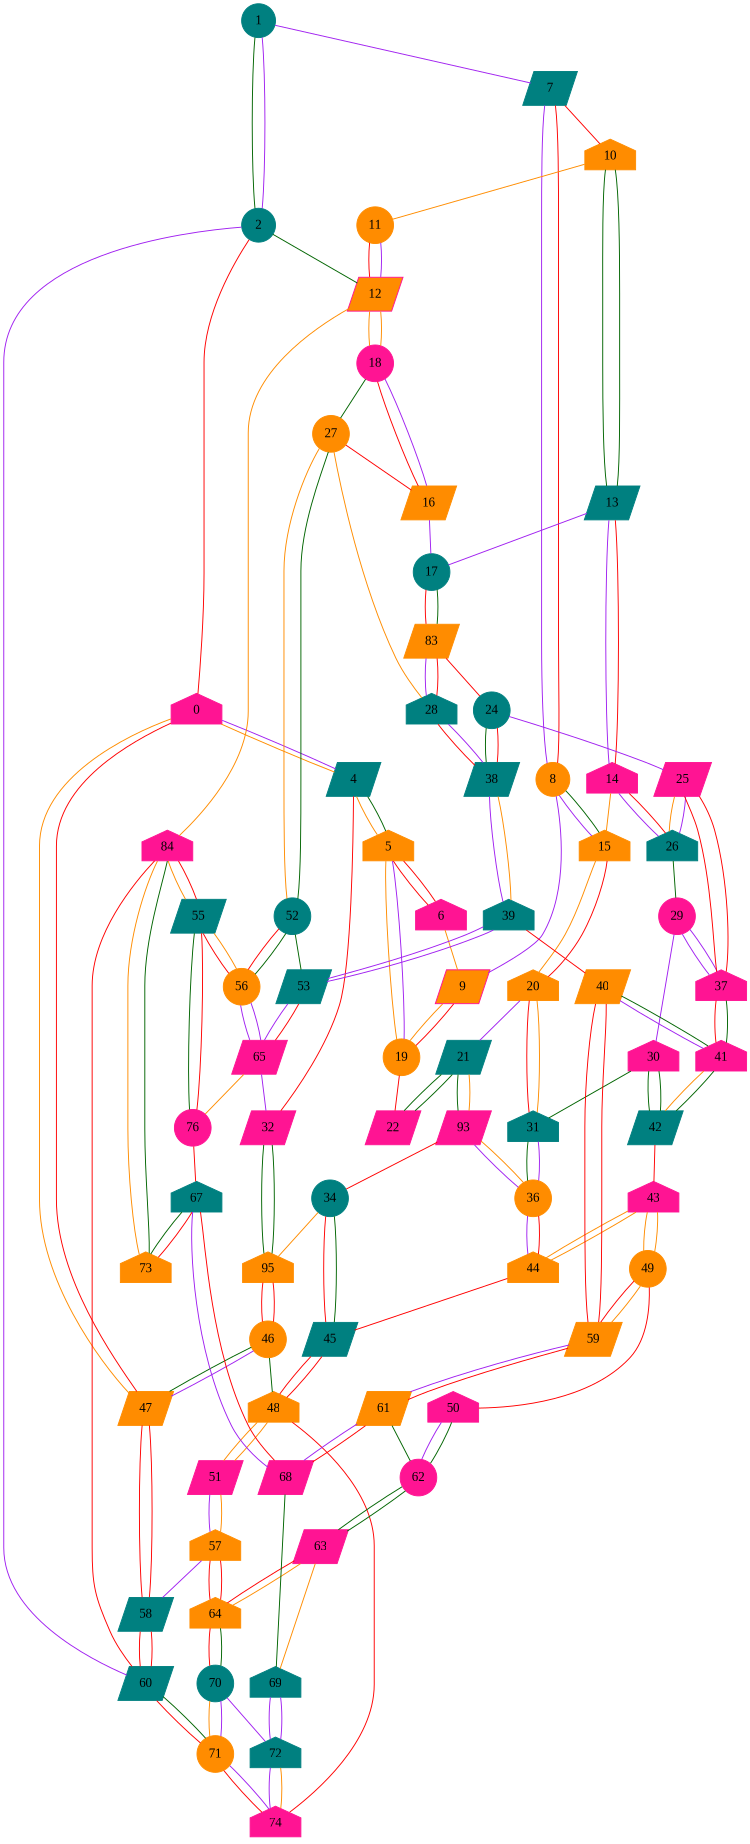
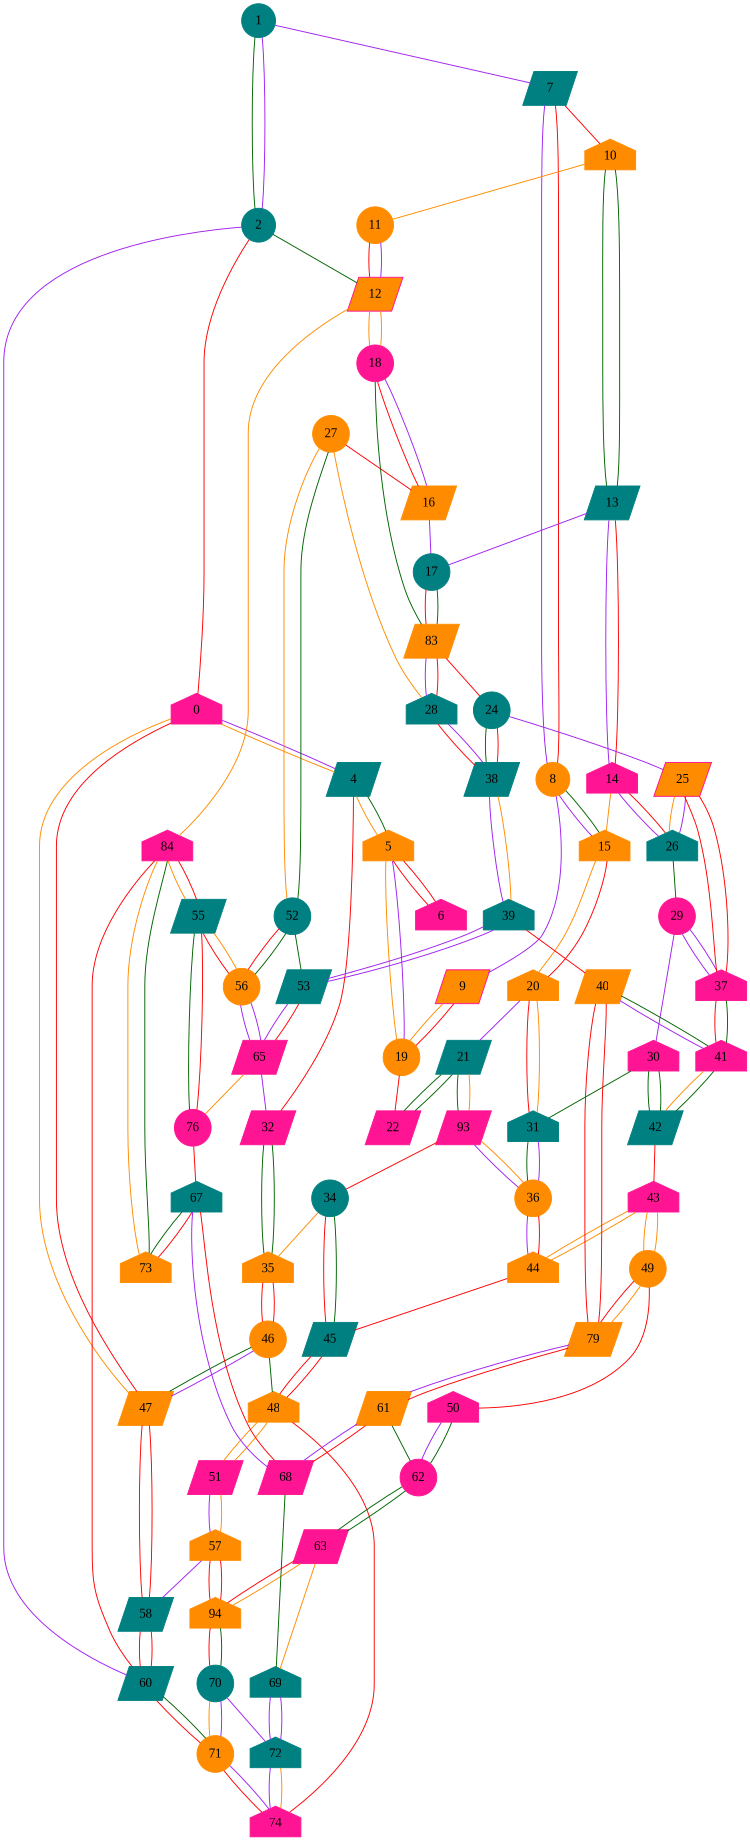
(353, 399) -> (385, 506)
(683, 779) -> (683, 779)
(452, 953) -> none
(268, 1269) -> (268, 1269)
(593, 1339) -> (593, 1339)
(215, 1614) -> (215, 1614)
